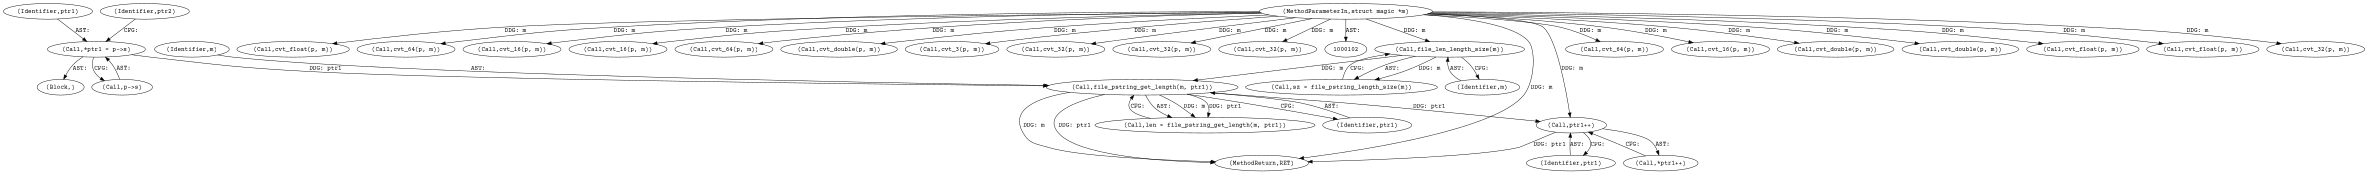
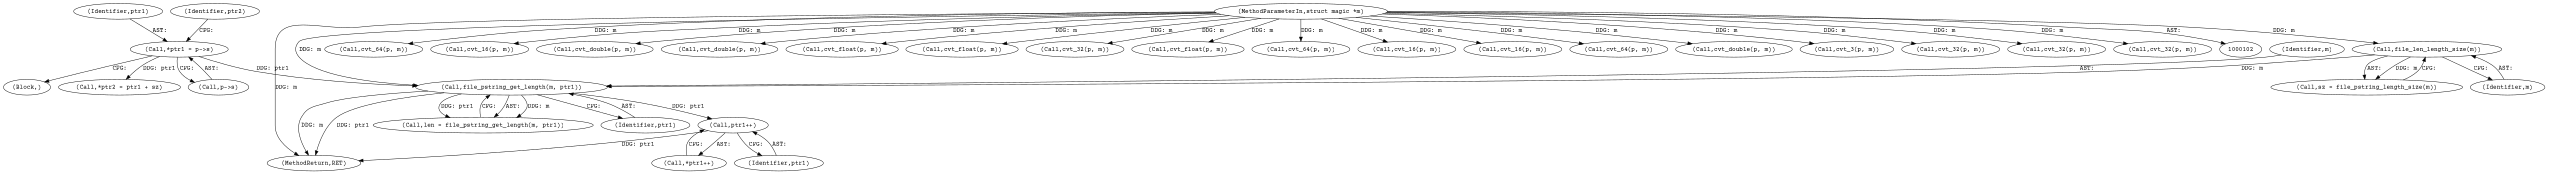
(1545, 29) -> (609, 24)
(82, 68) -> (122, 68)
none -> (119, 87)
